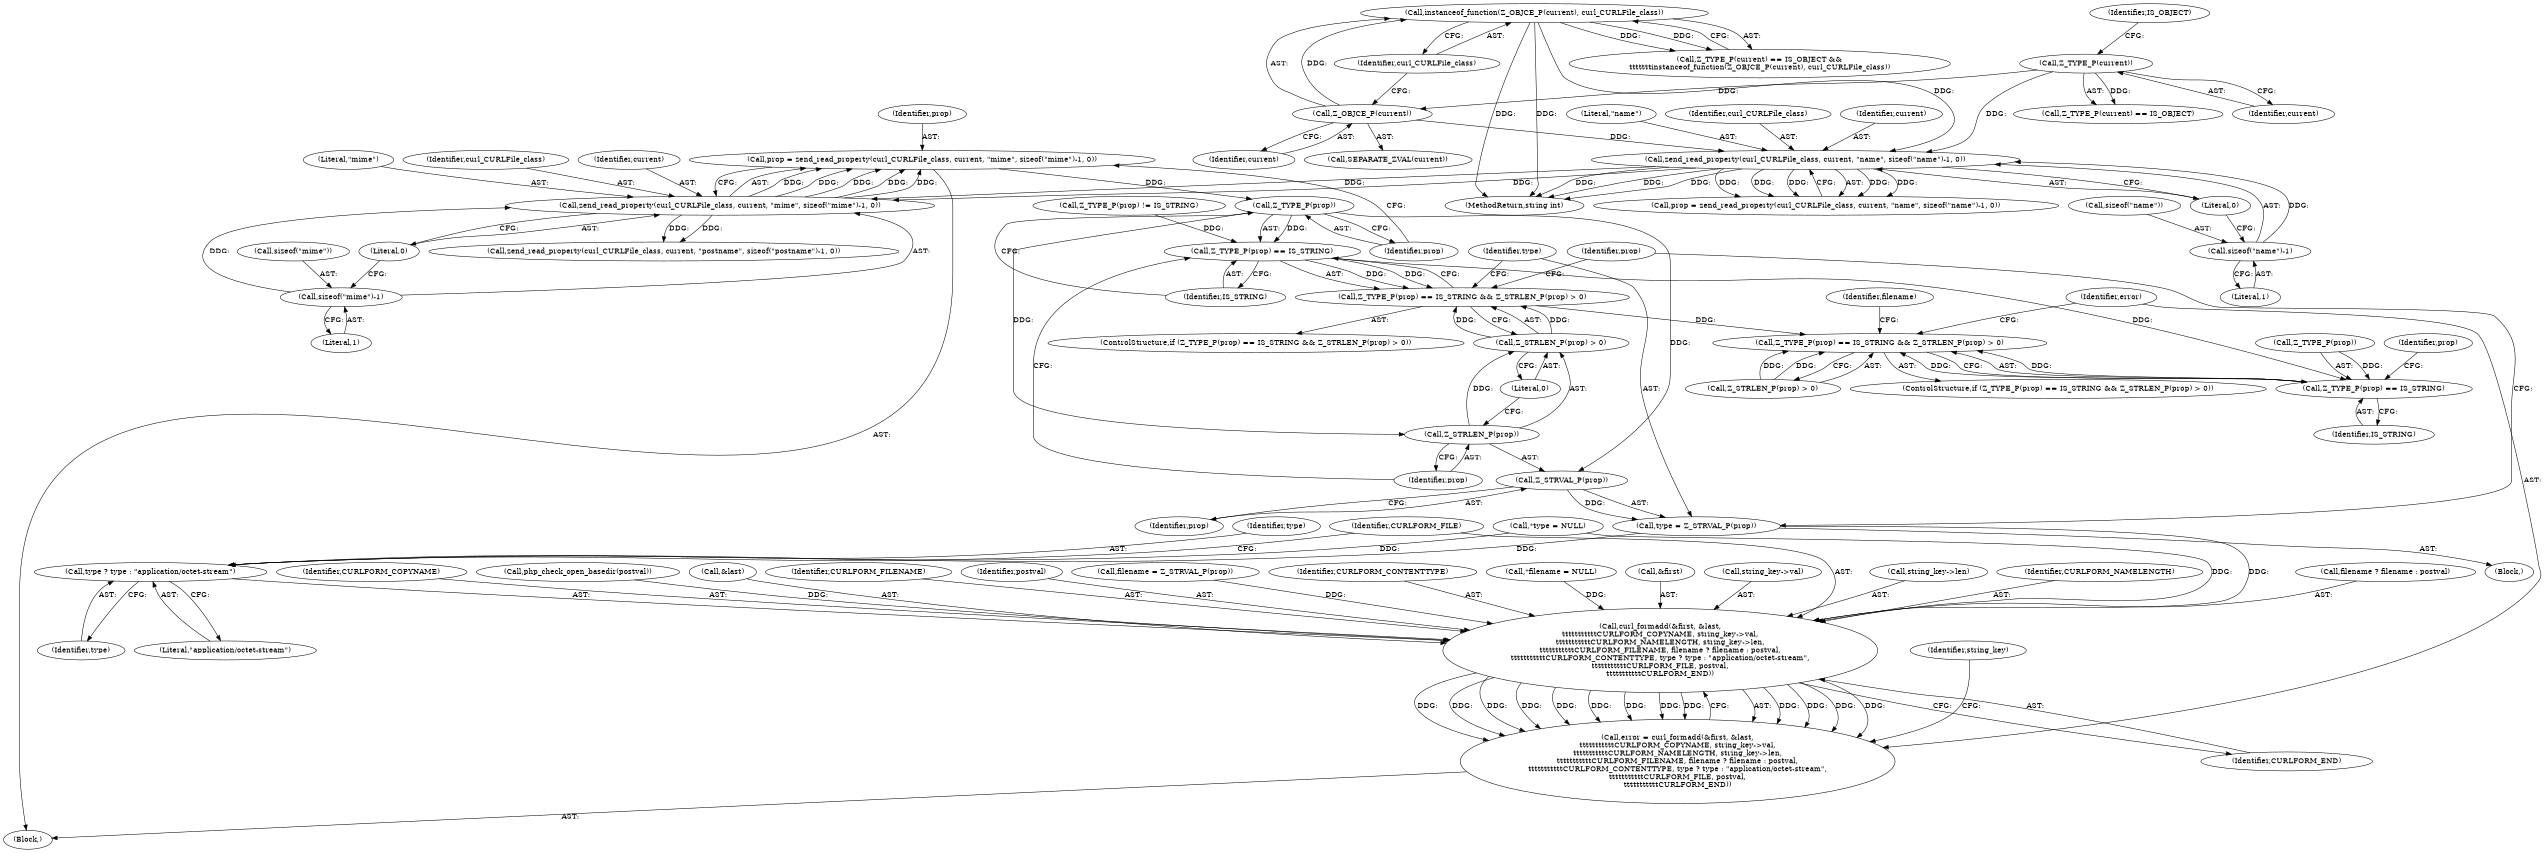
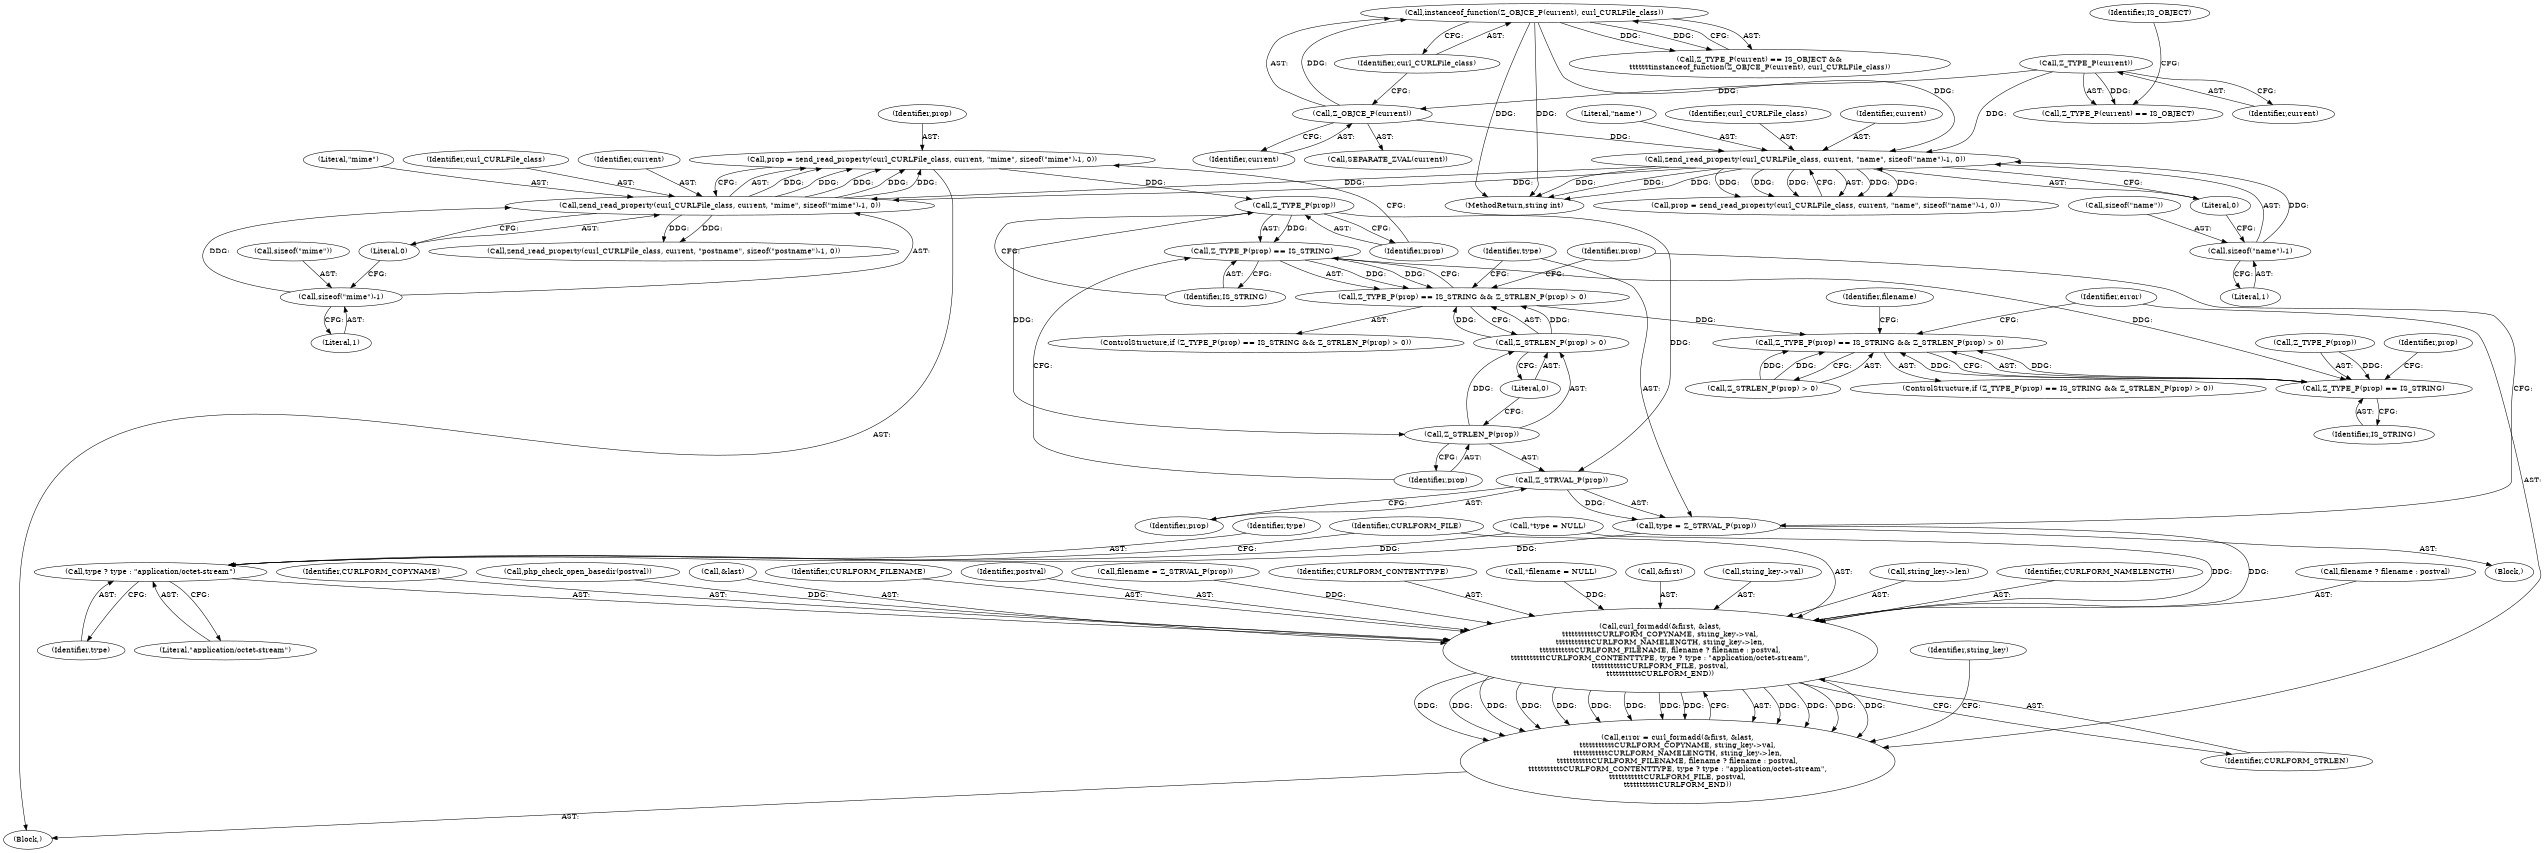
(2120, 37) -> (2160, 66)
(1129, 206) -> none
(2287, 761) -> (2287, 761)
